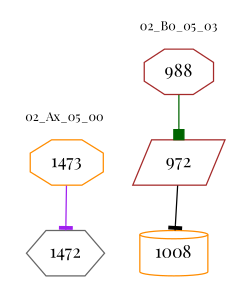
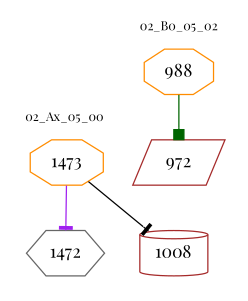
(179, 27) -> (179, 27)
(179, 72) -> (179, 72)
(177, 205) -> (106, 196)
(174, 253) -> (174, 253)
